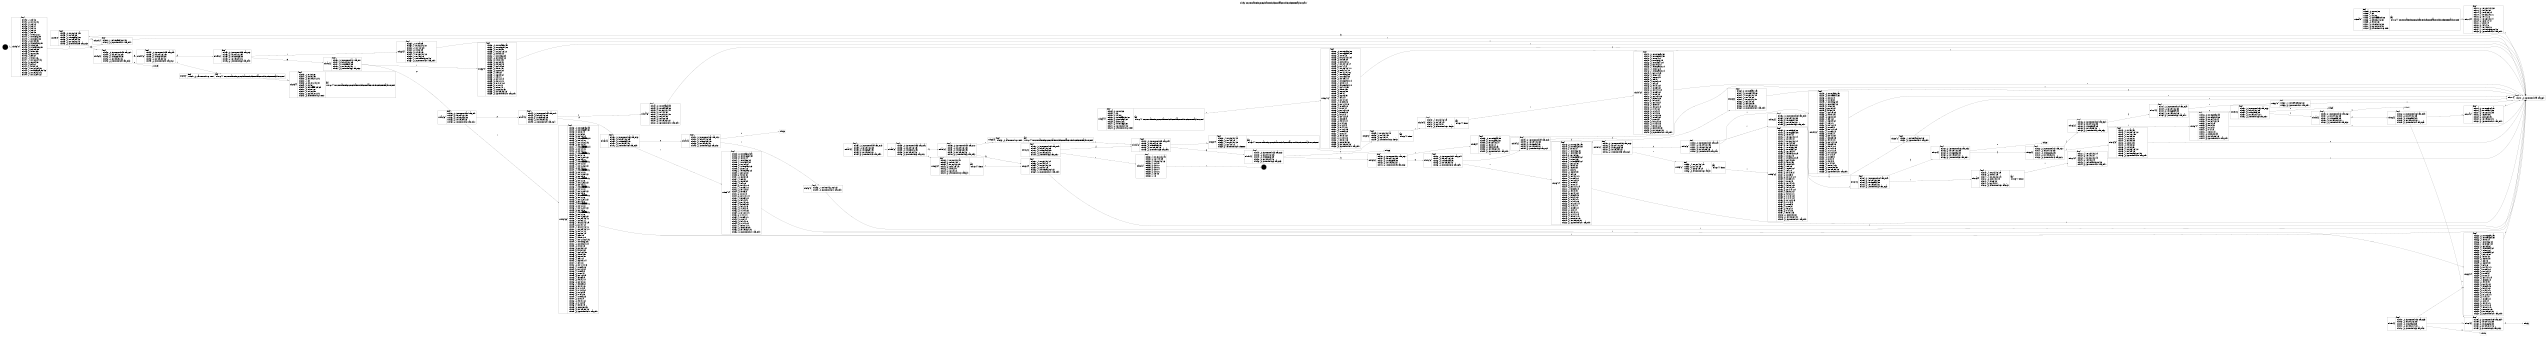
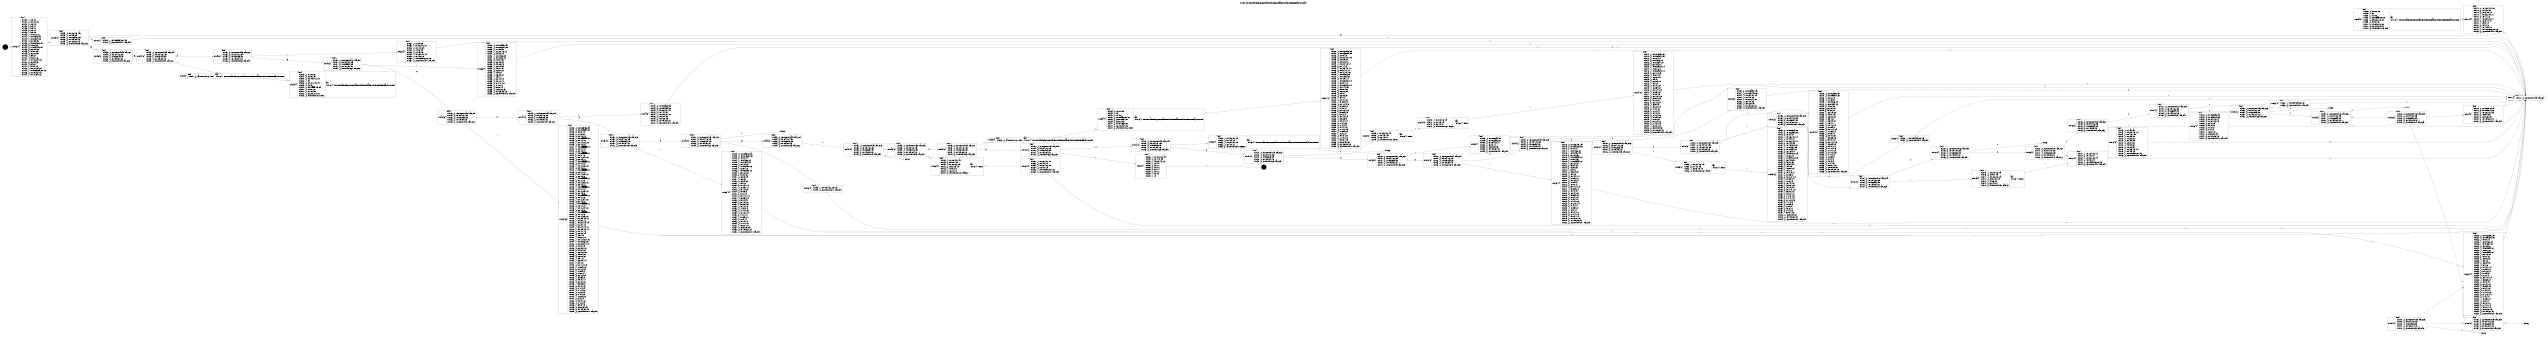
(75, 49) -> (48, 43)
(156, 66) -> none
none -> (782, 141)
(1111, 143) -> (1075, 134)
(2086, 148) -> (2066, 156)
none -> (907, 160)
(998, 160) -> (998, 150)
